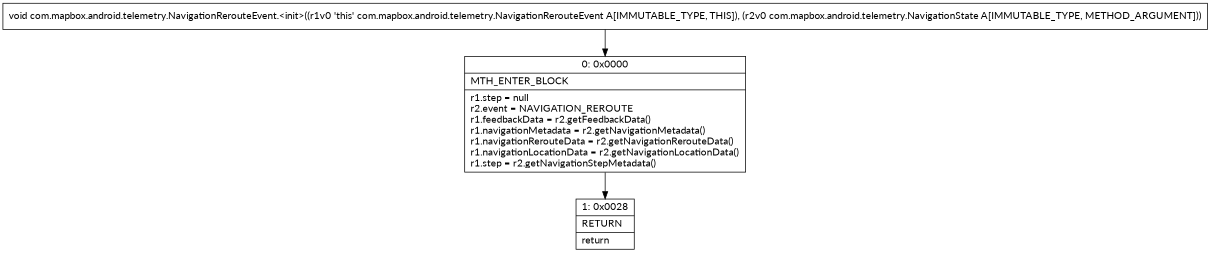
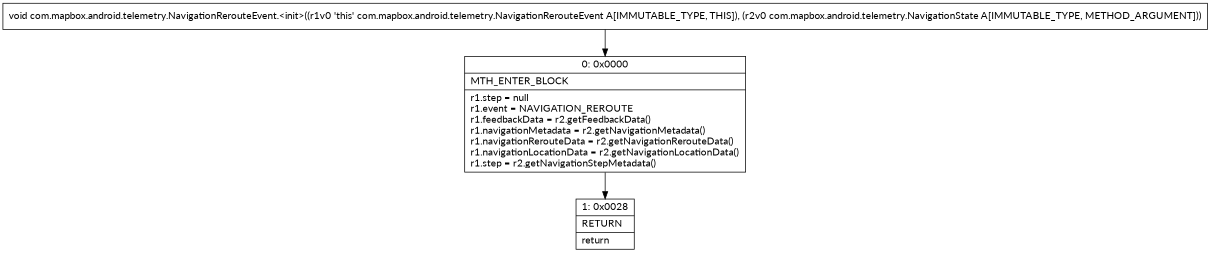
(552, 109) -> (552, 109)
